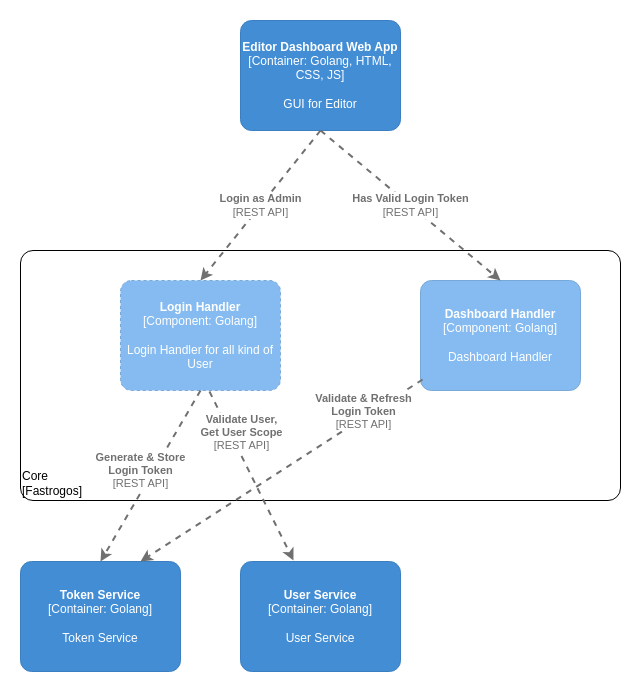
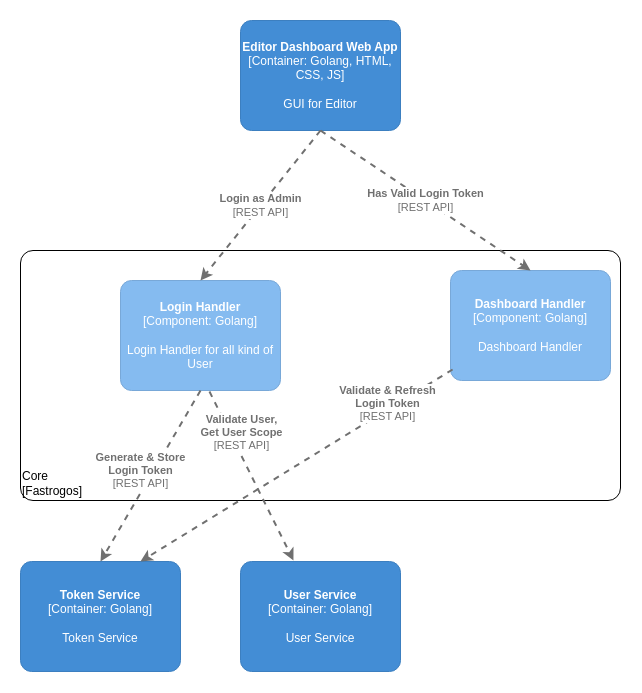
(201, 336) -> (201, 336)
(501, 336) -> (531, 326)
